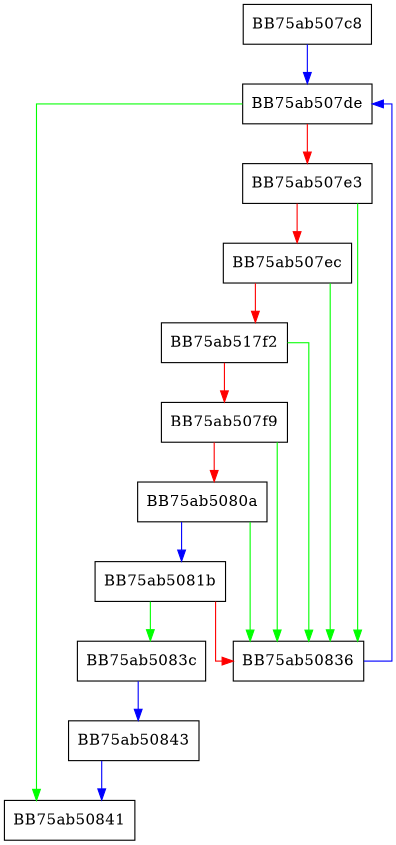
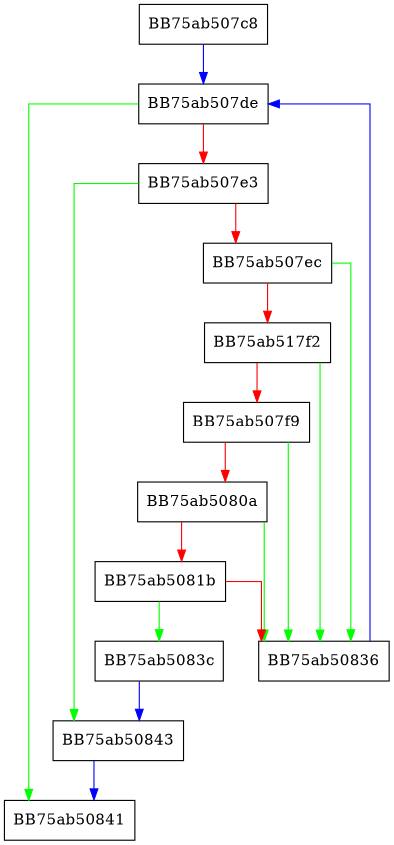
(358, 417) -> (74, 414)
(182, 536) -> (182, 536)
